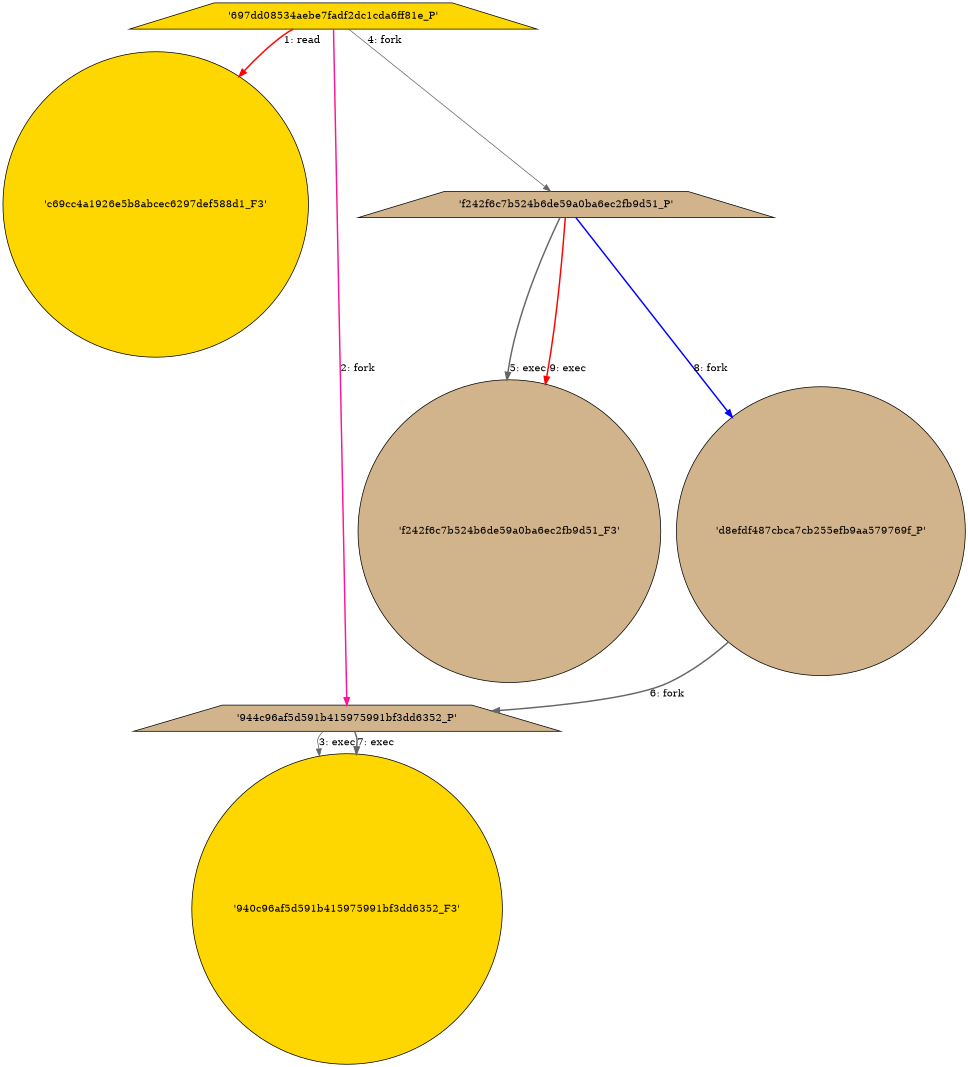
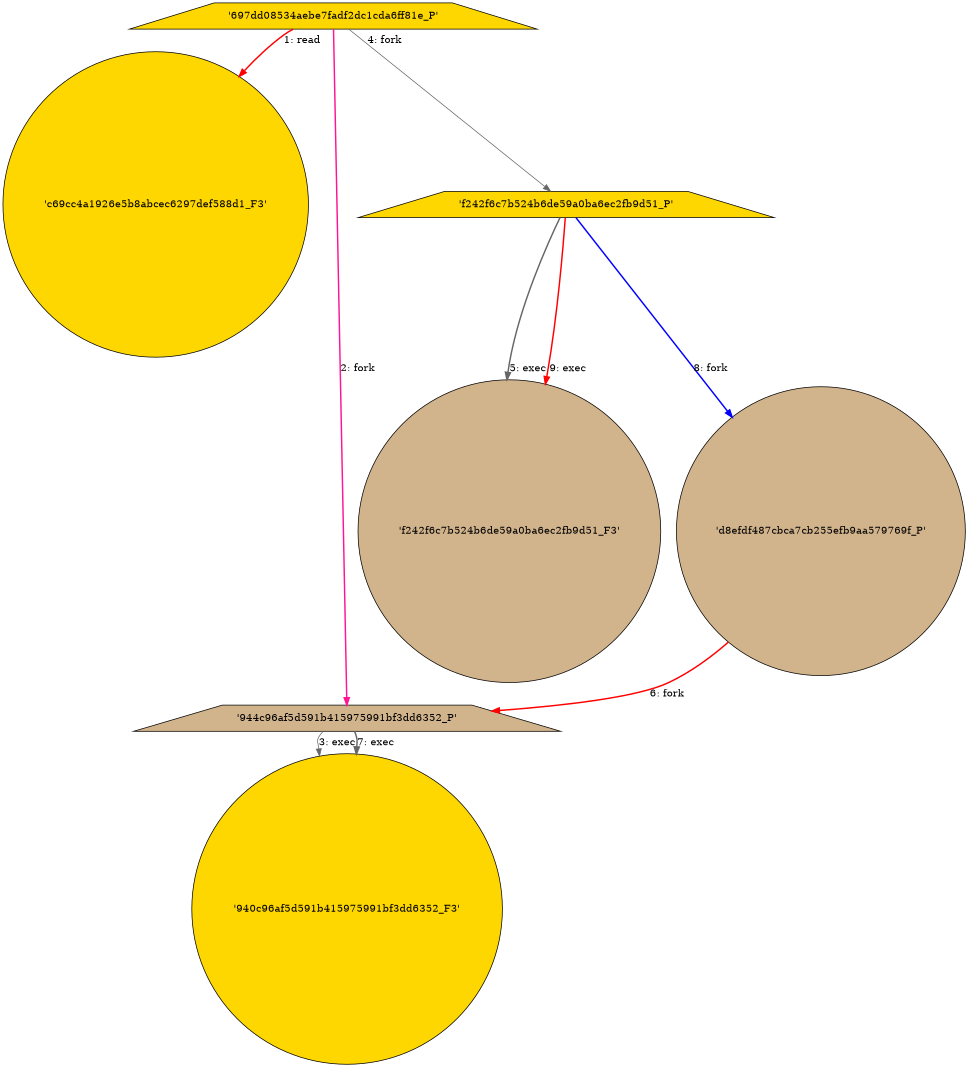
(566, 204) -> (566, 204)
(621, 696) -> (621, 696)
